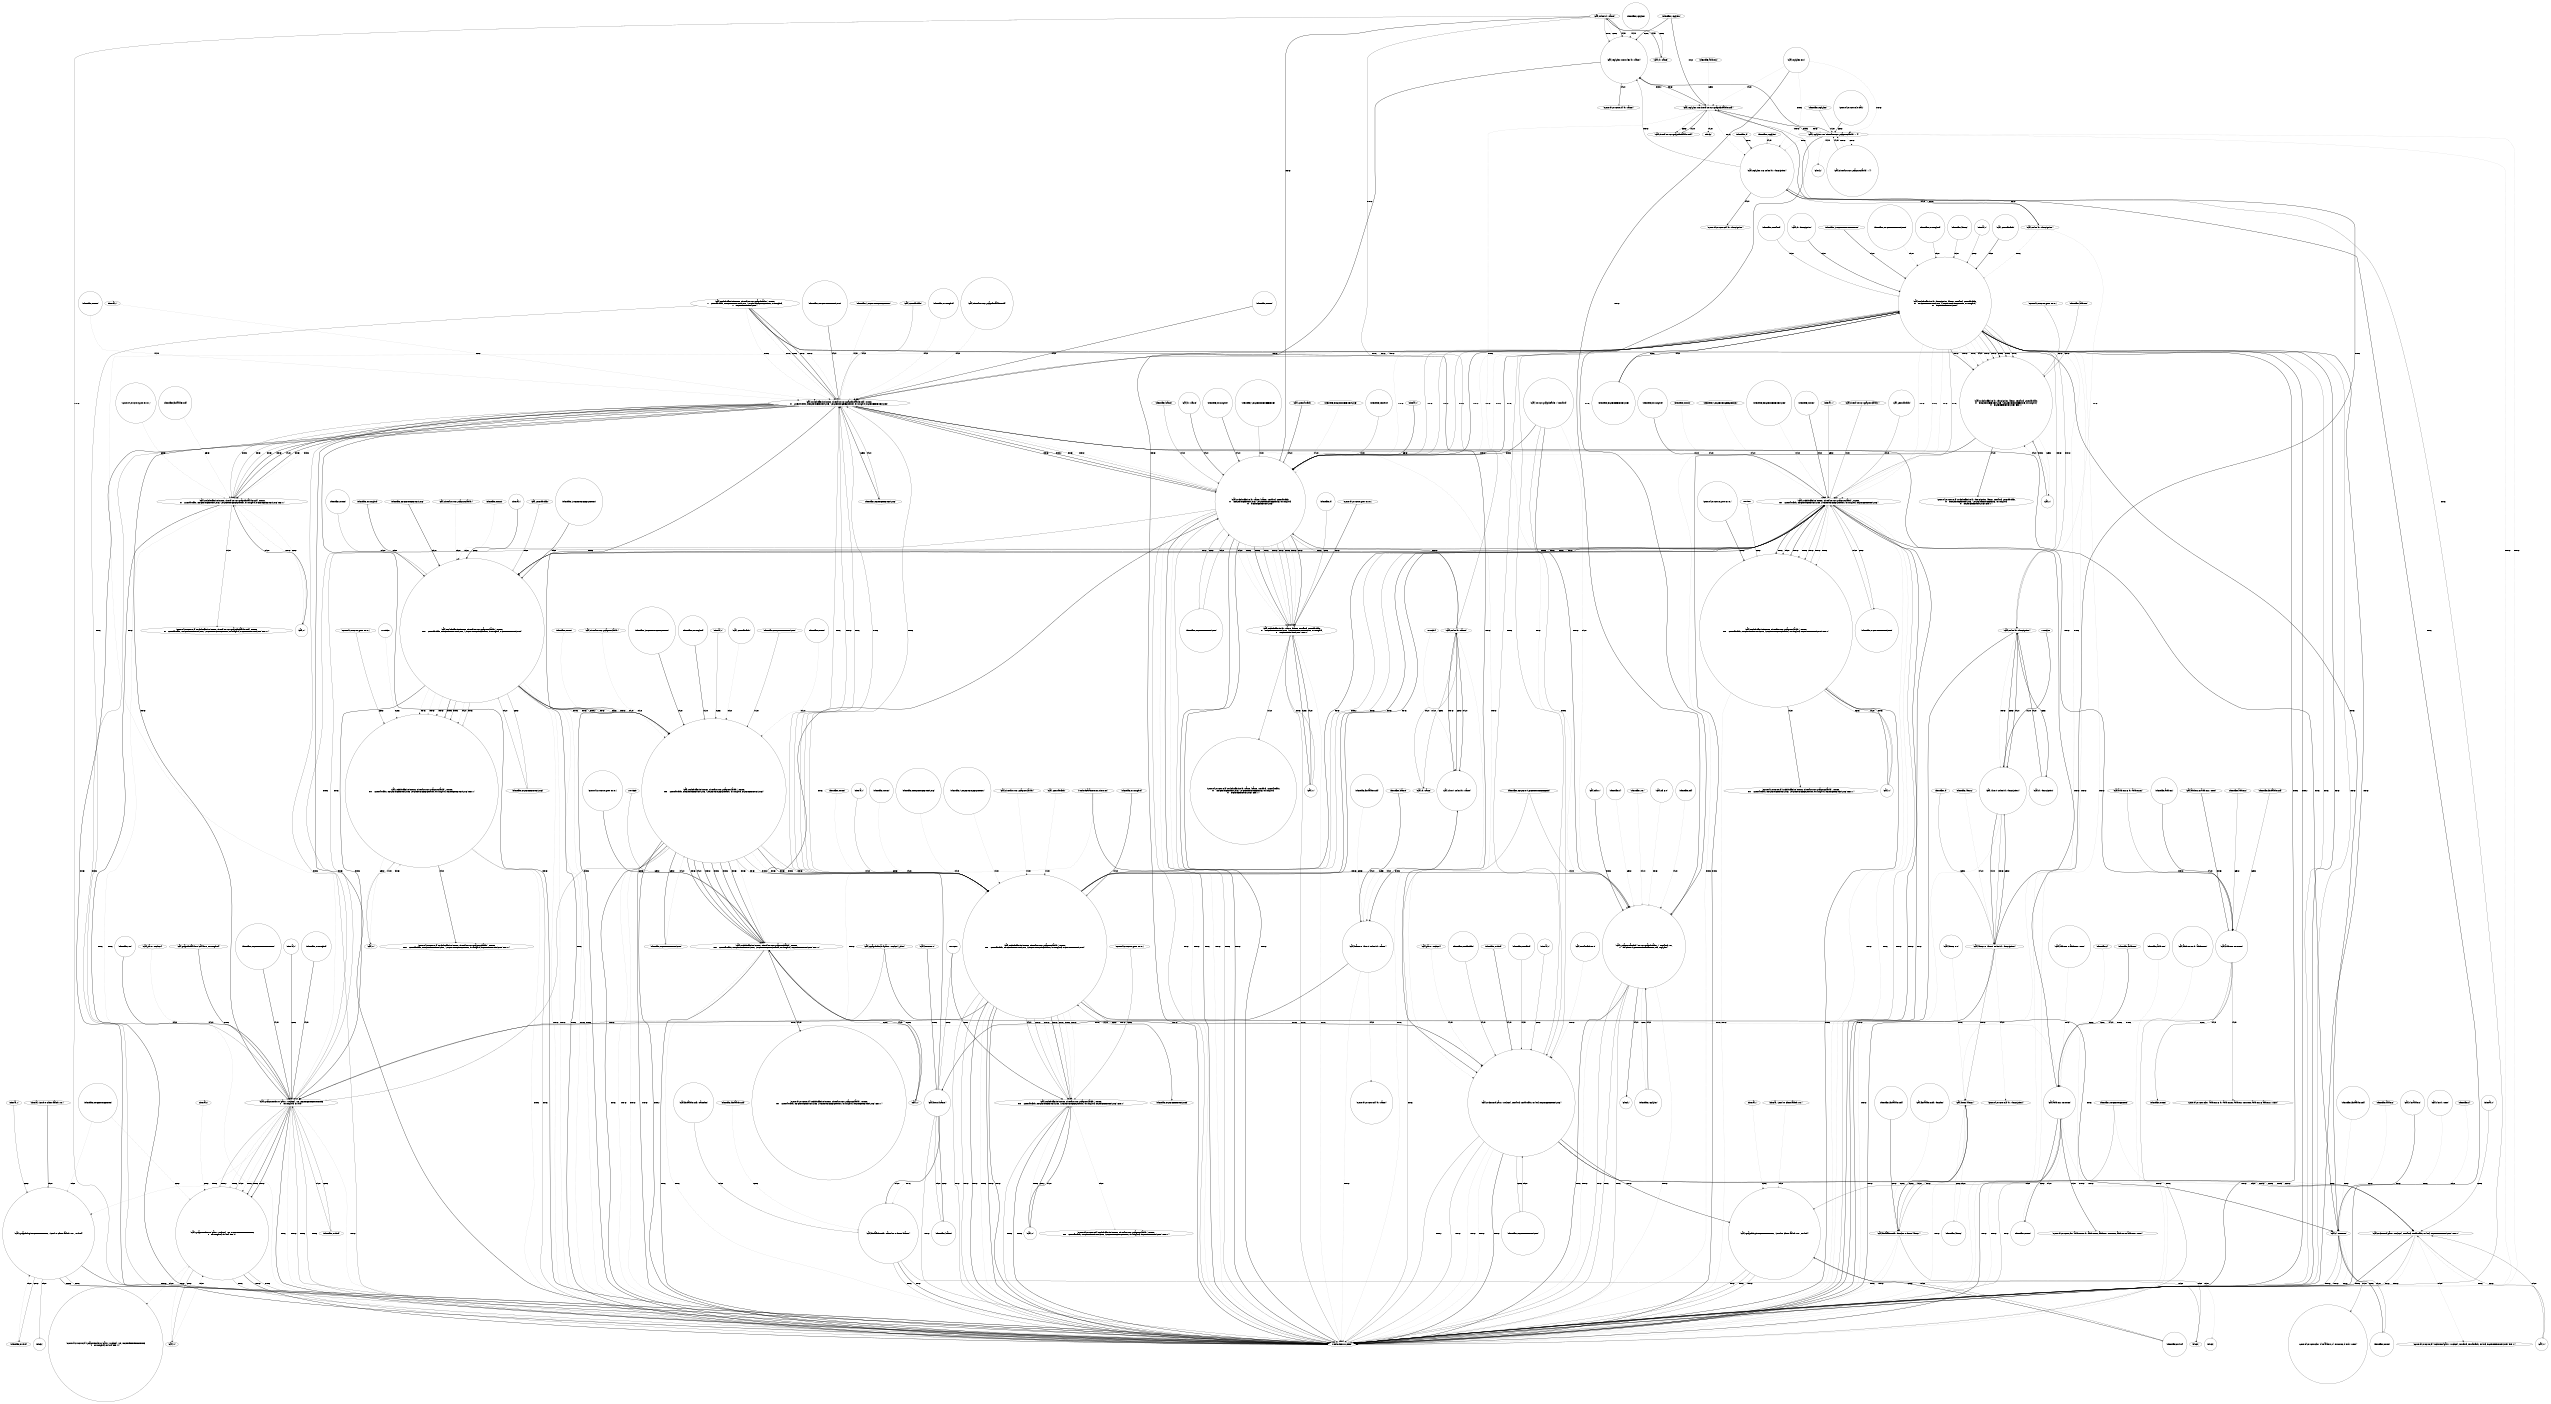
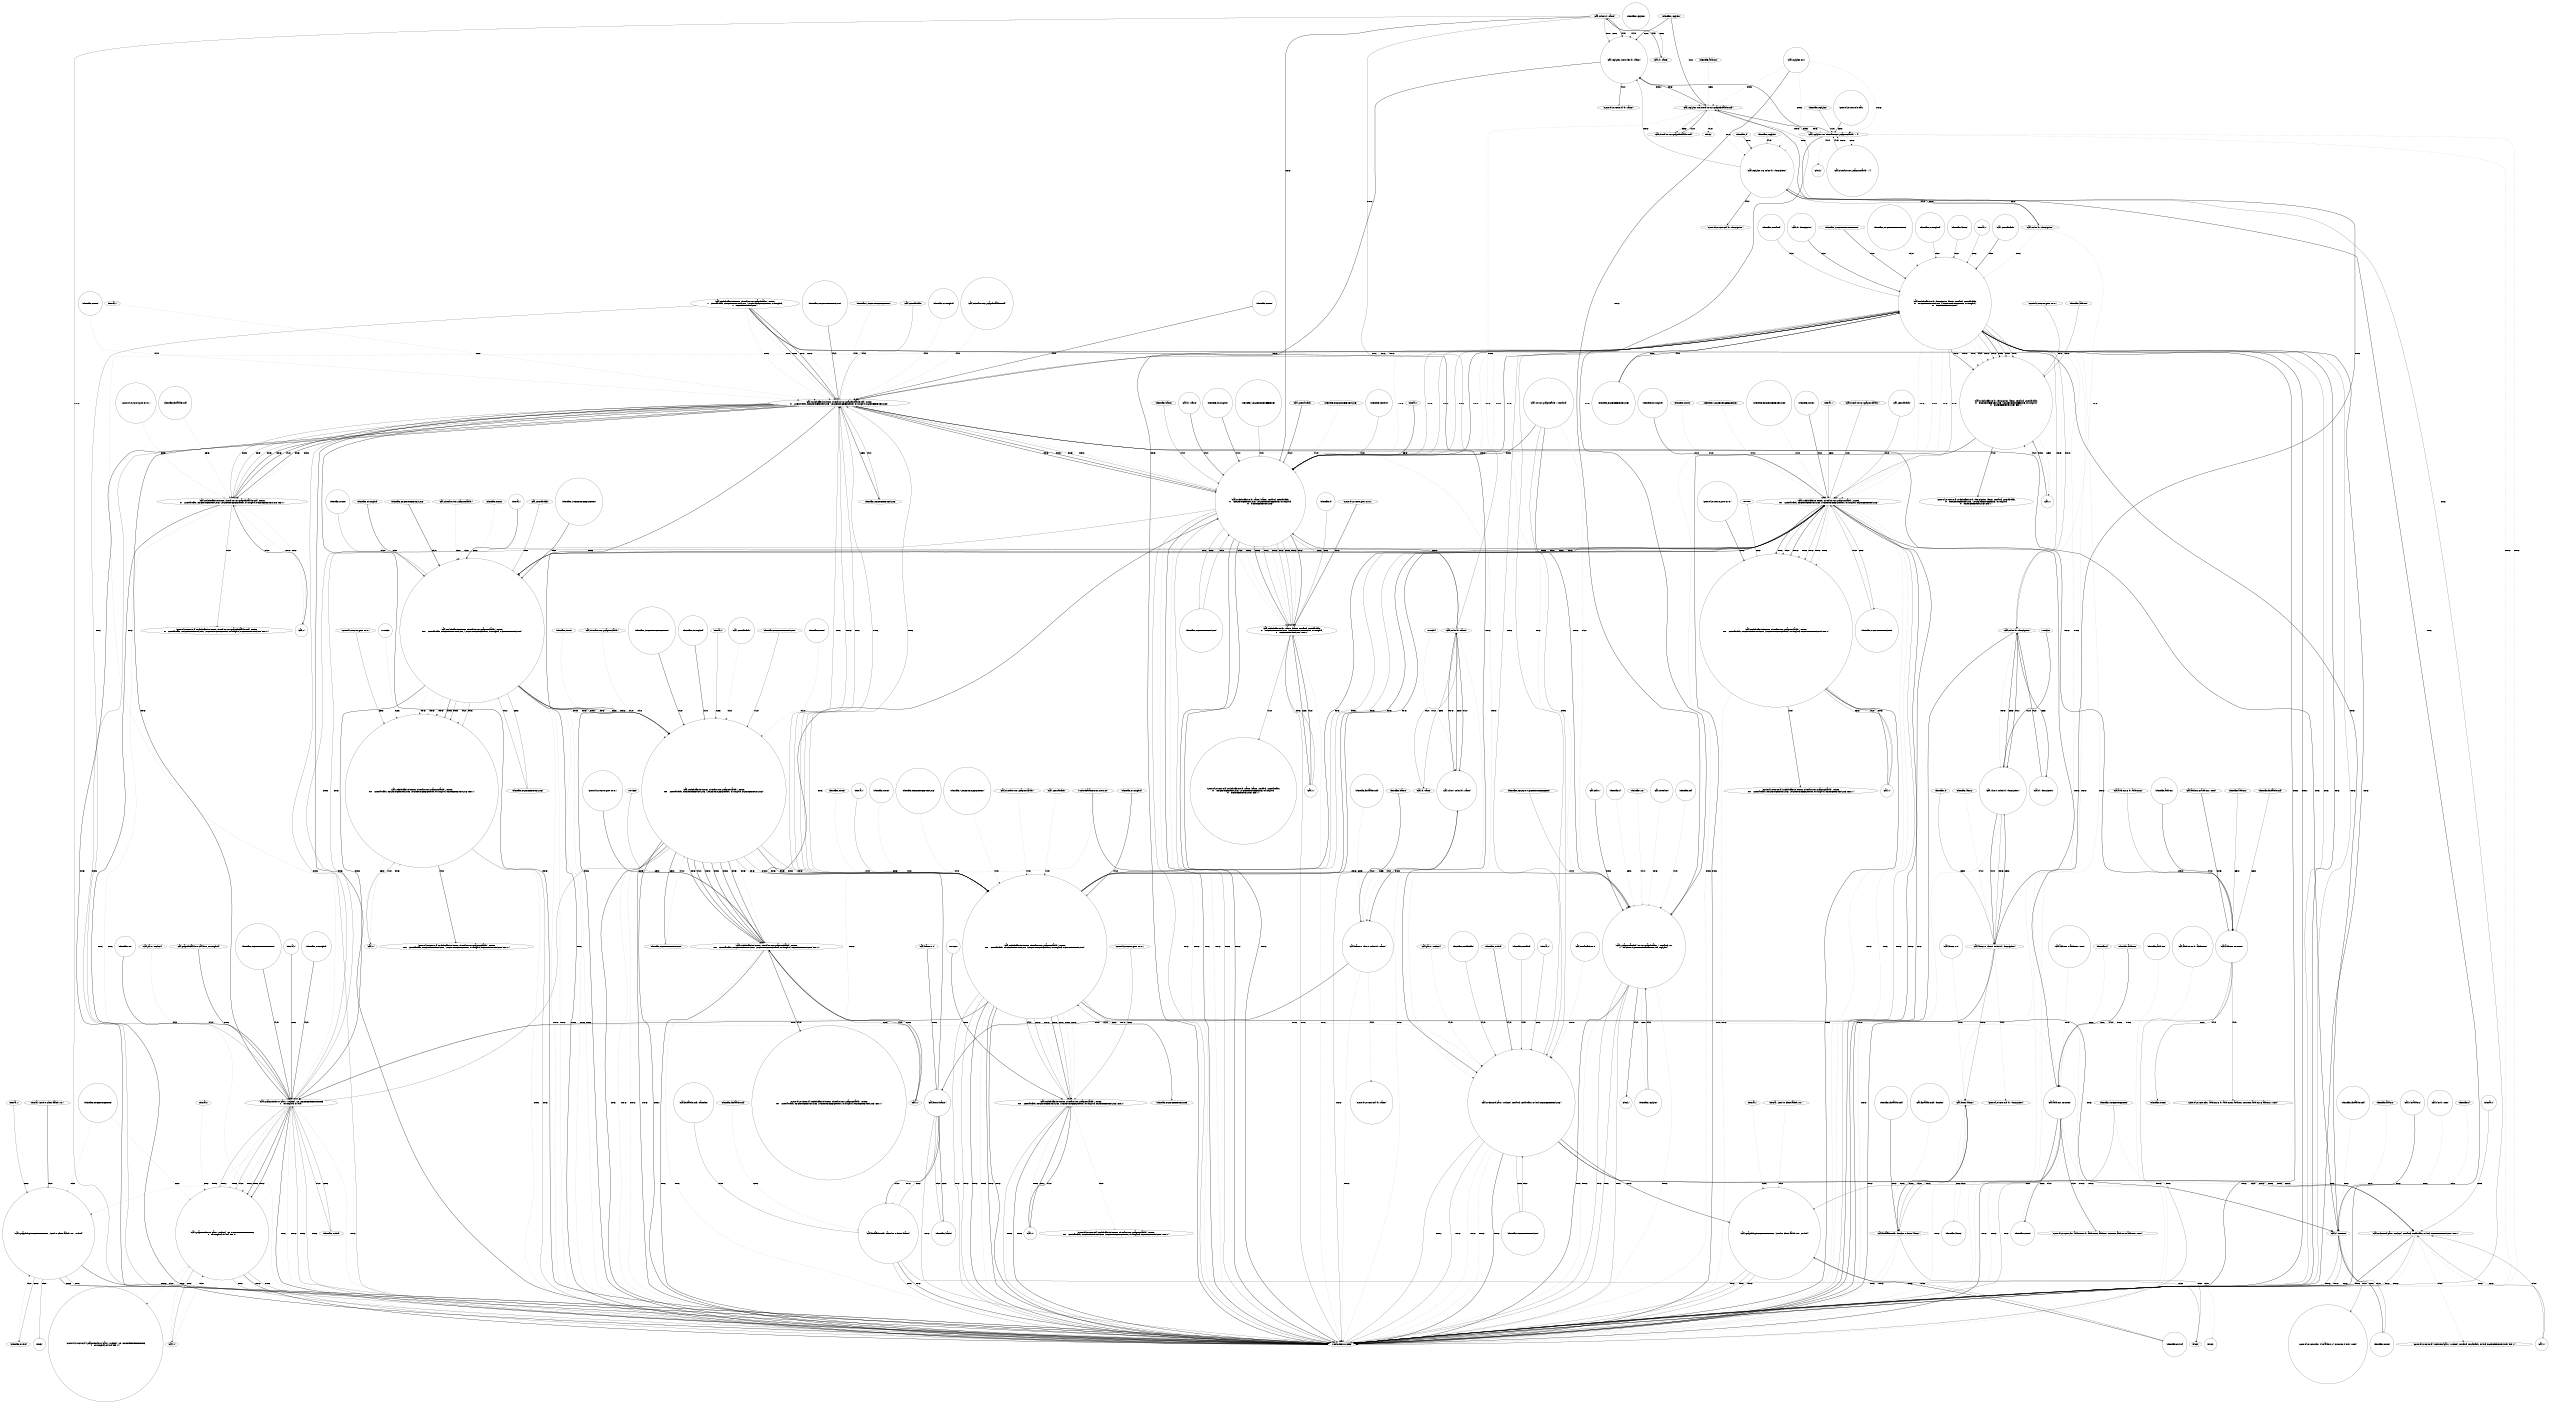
(1750, 87) -> (1750, 87)
(1662, 791) -> (1662, 791)
(885, 947) -> none
(927, 947) -> (927, 947)
(946, 1021) -> (930, 1167)
(1408, 1038) -> (1333, 1028)
